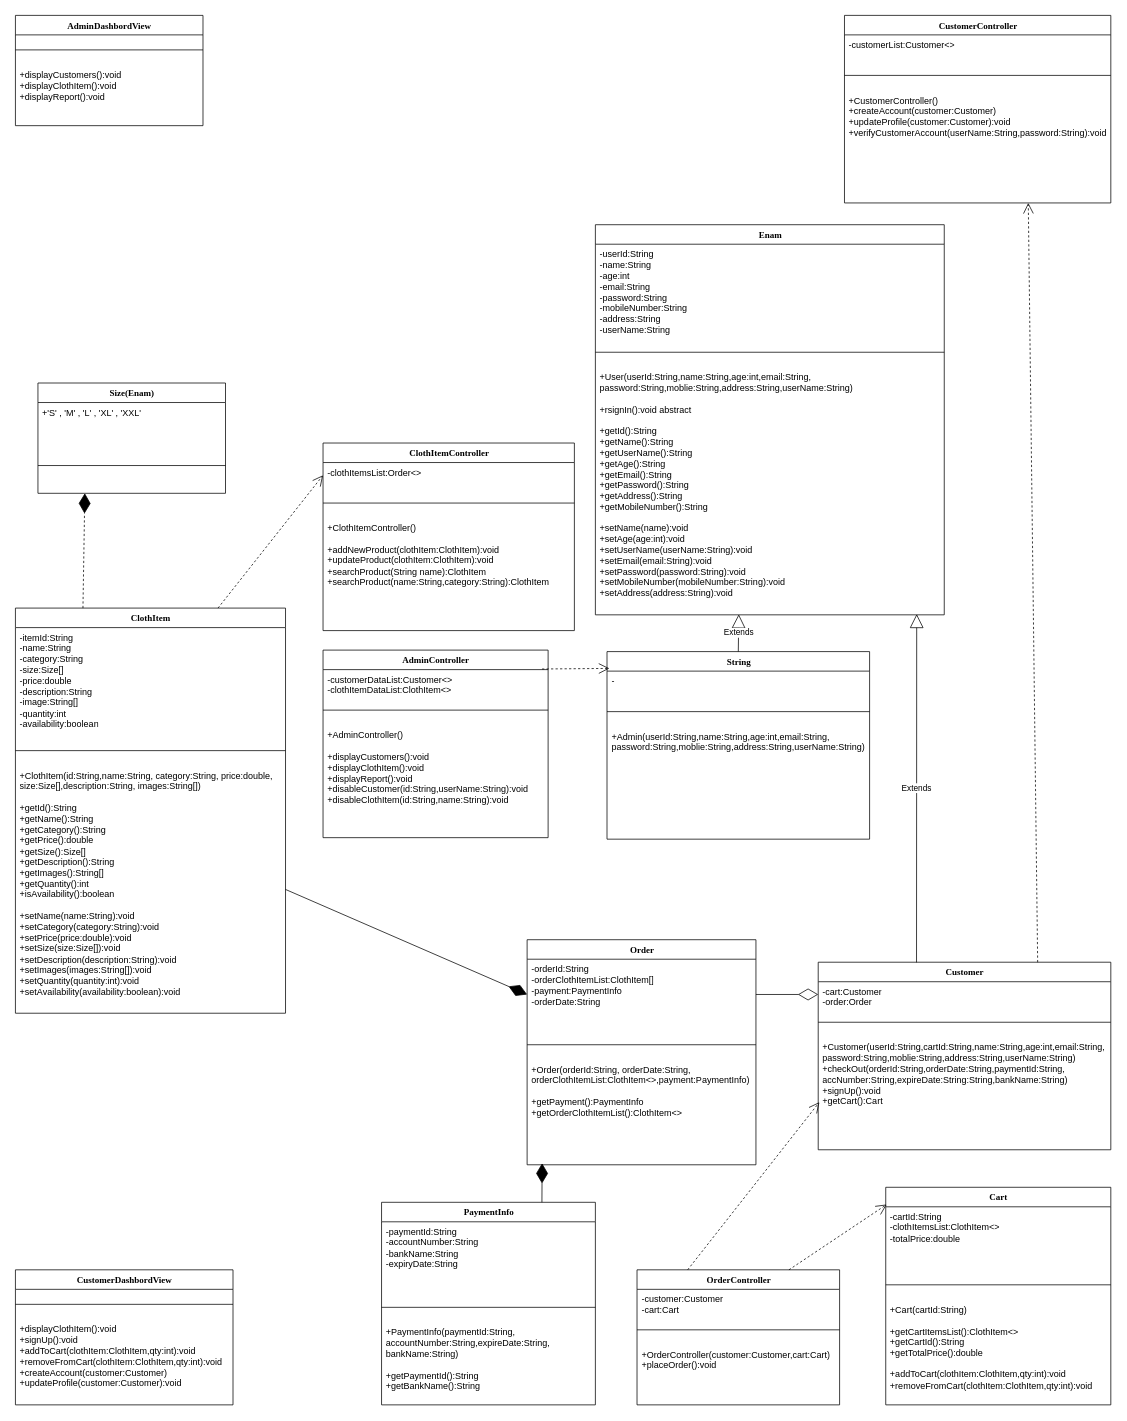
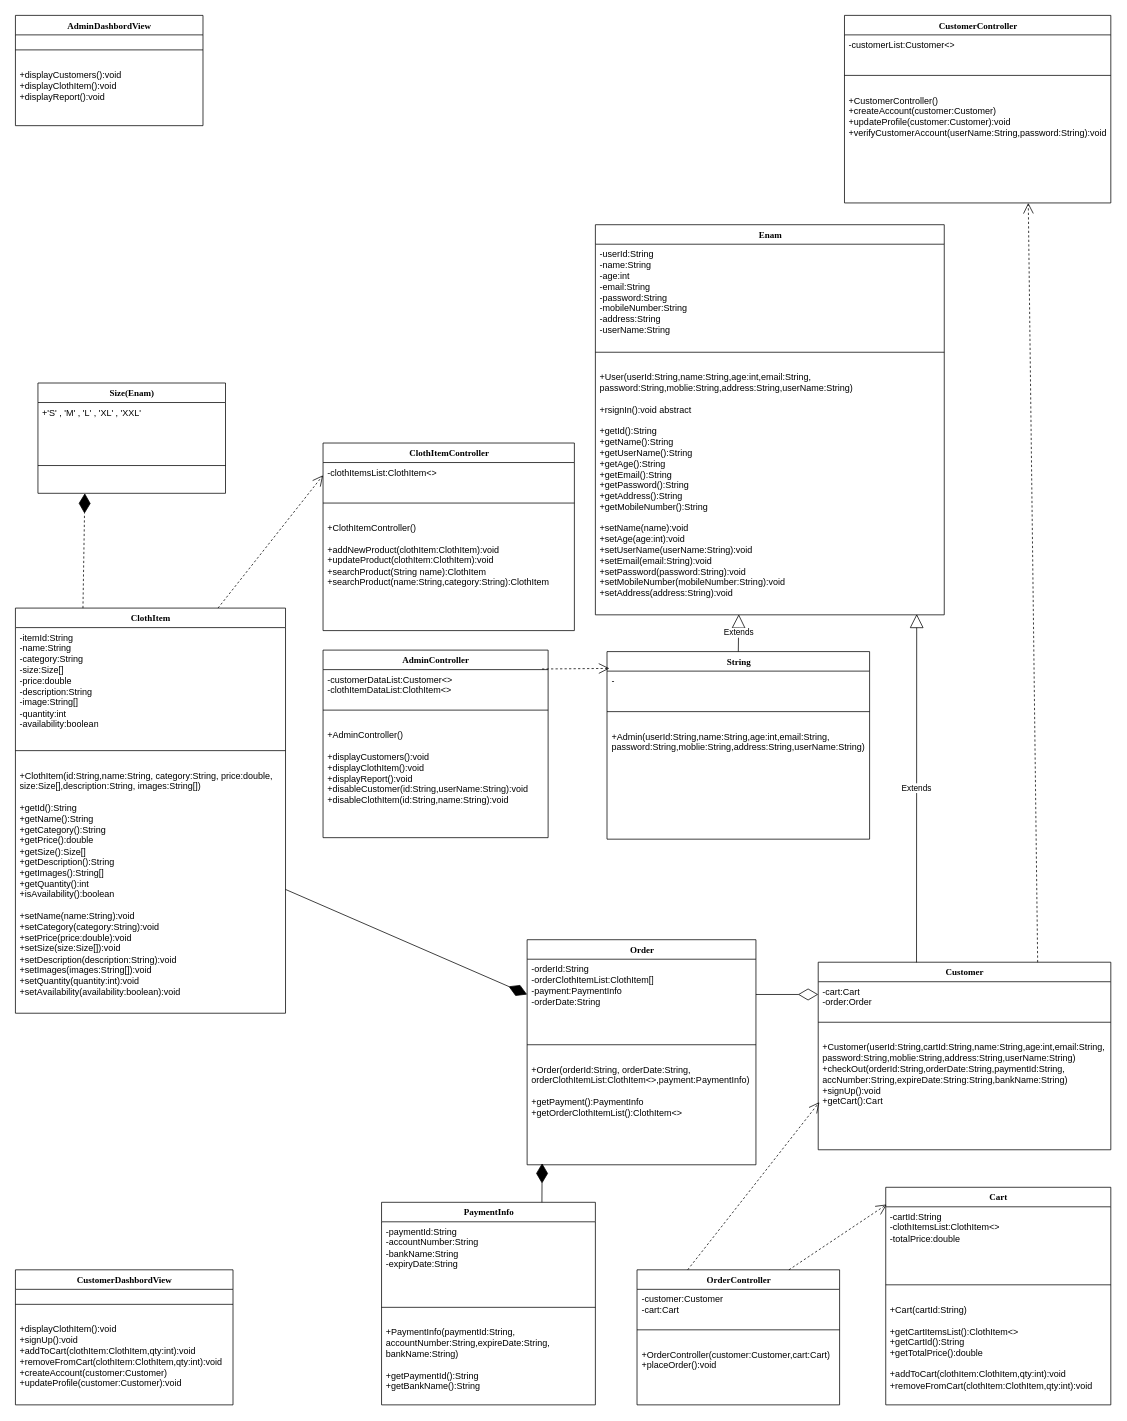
(382, 473) -> (391, 473)
(856, 997) -> (851, 997)
